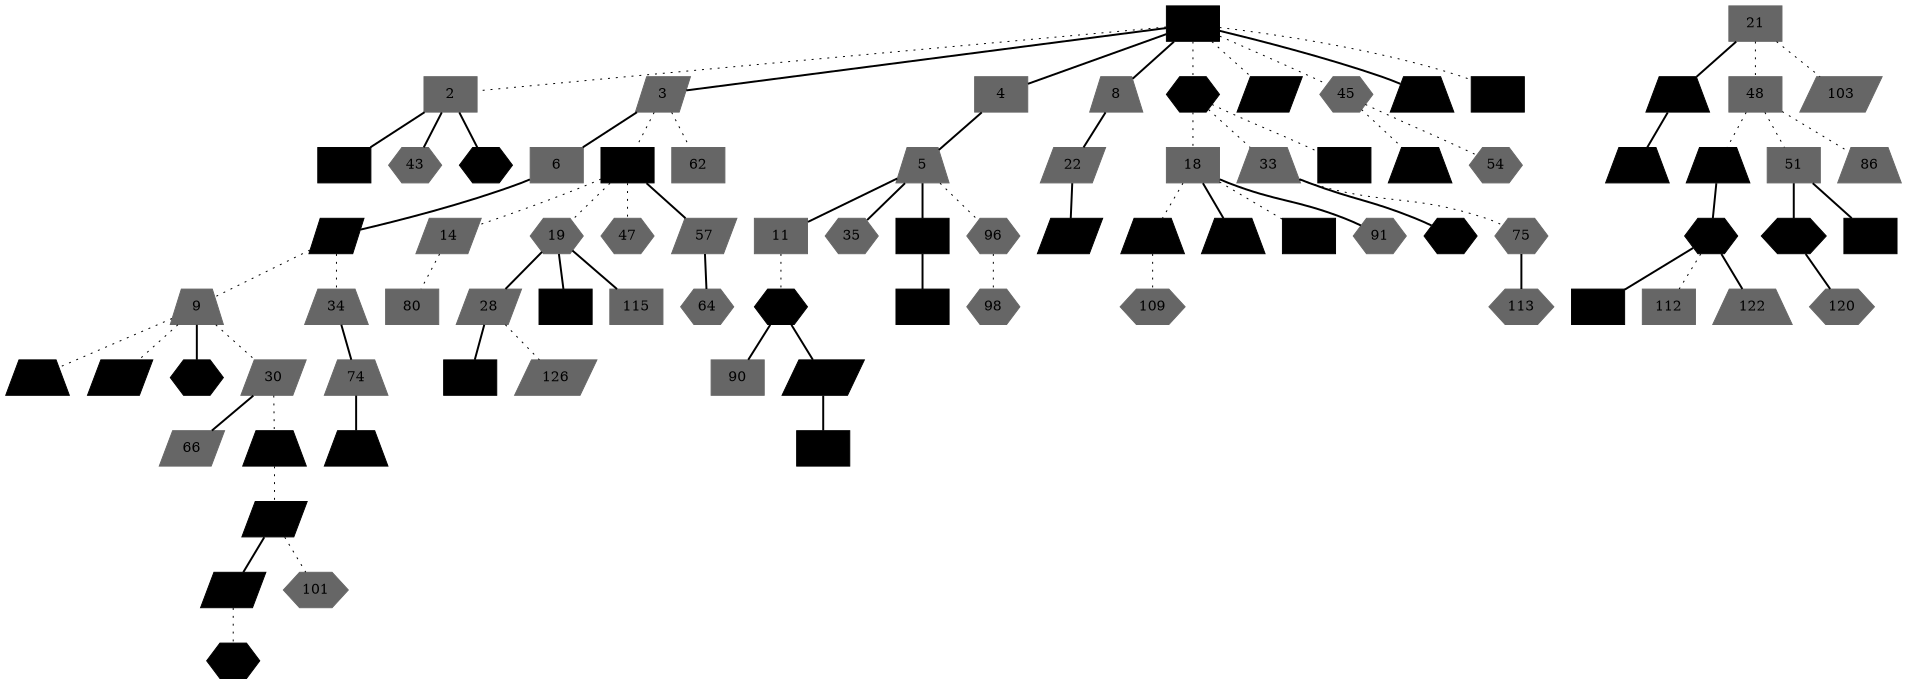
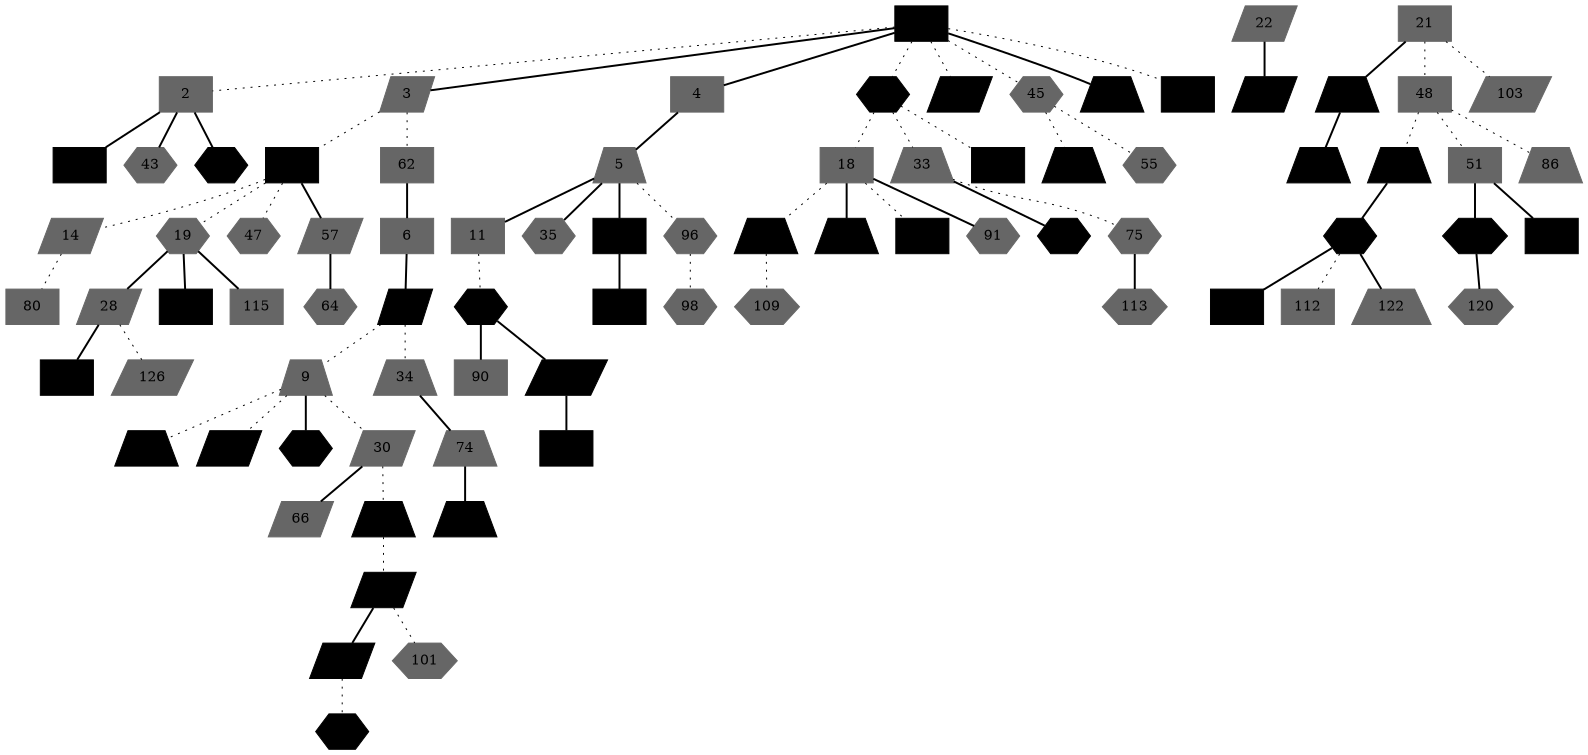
(1116, 94) -> none
(610, 130) -> (407, 201)
(1496, 165) -> (1150, 165)
